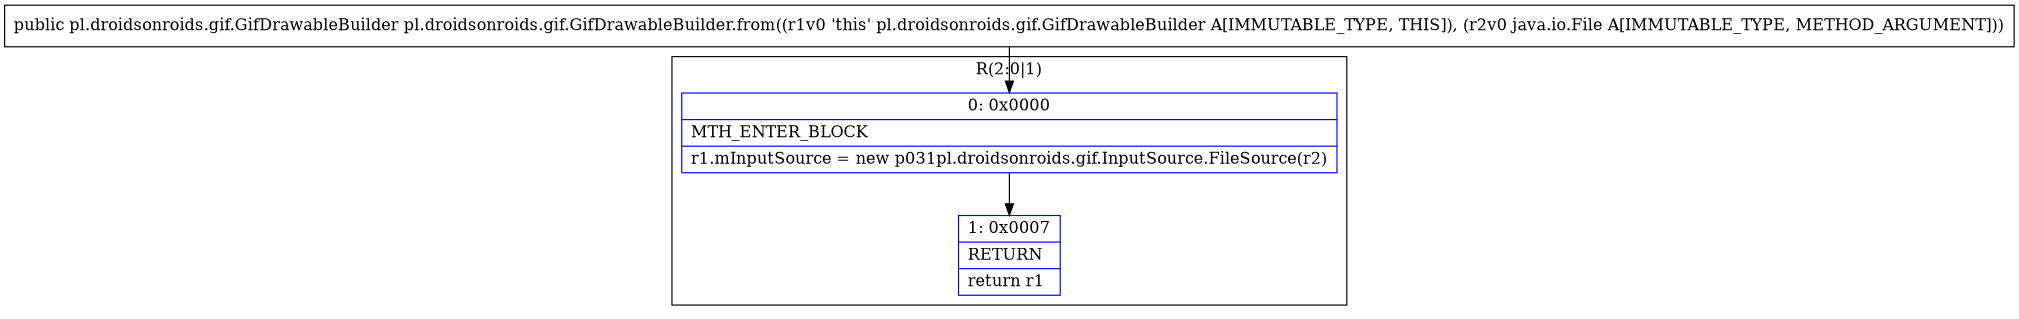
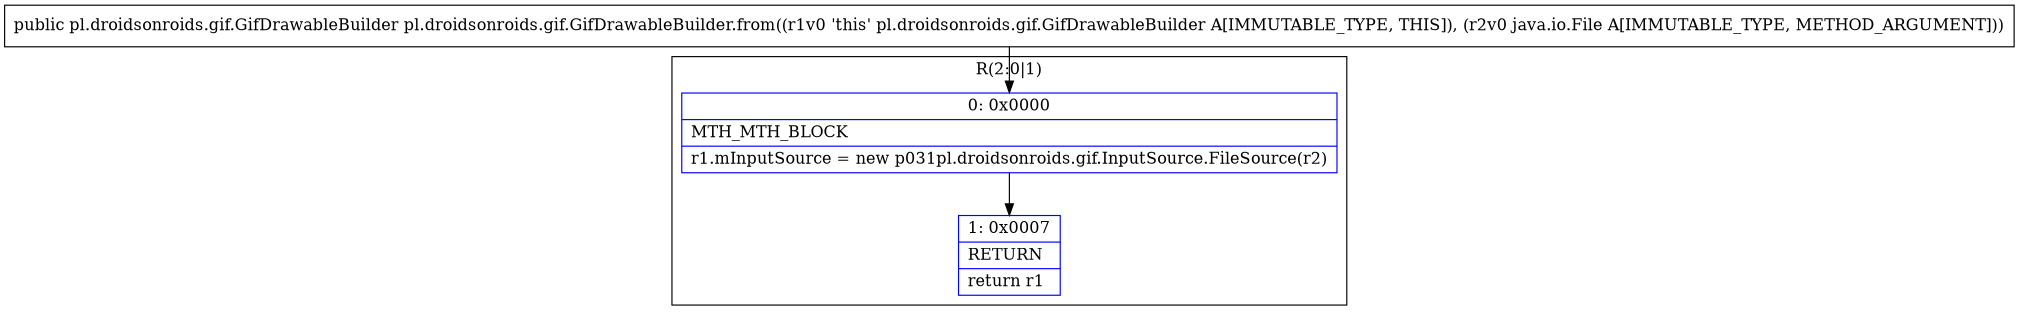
(780, 132) -> (770, 132)
